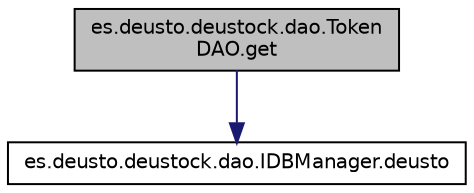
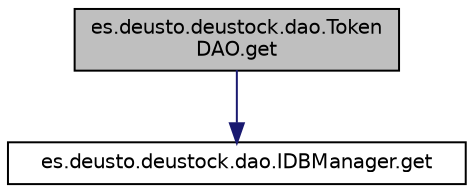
(237, 163) -> (237, 163)
